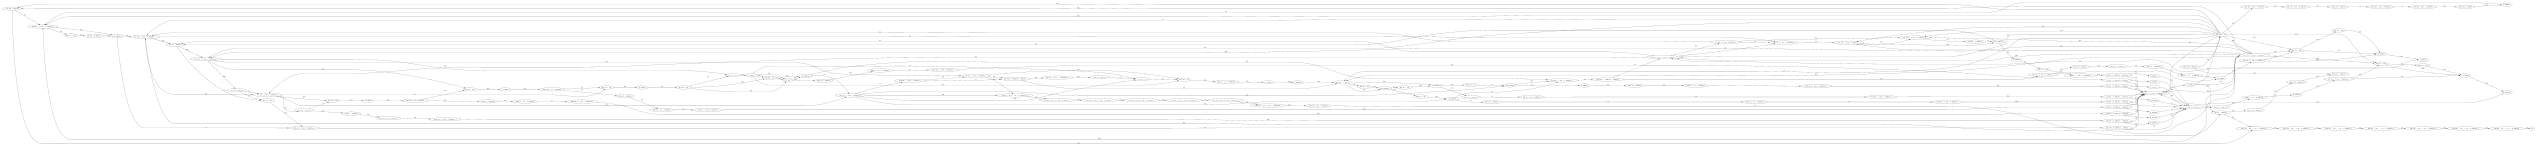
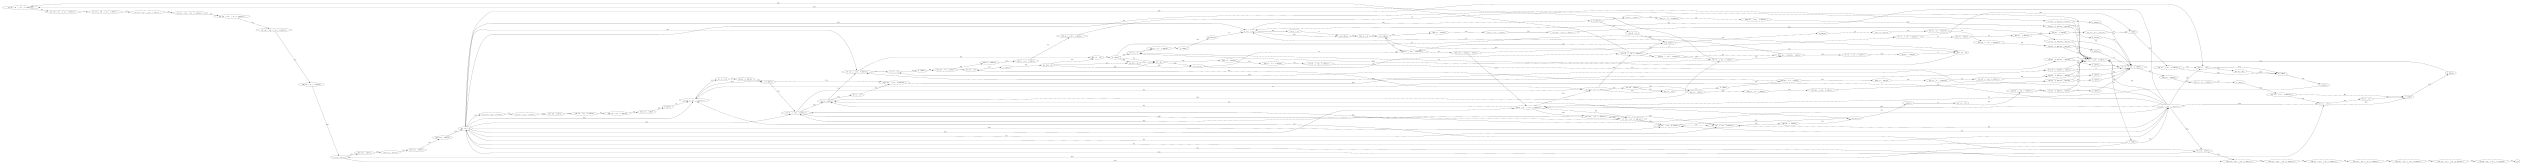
(588, 63) -> (1284, 98)
(2260, 74) -> (429, 144)
(1404, 87) -> none
(237, 90) -> none
